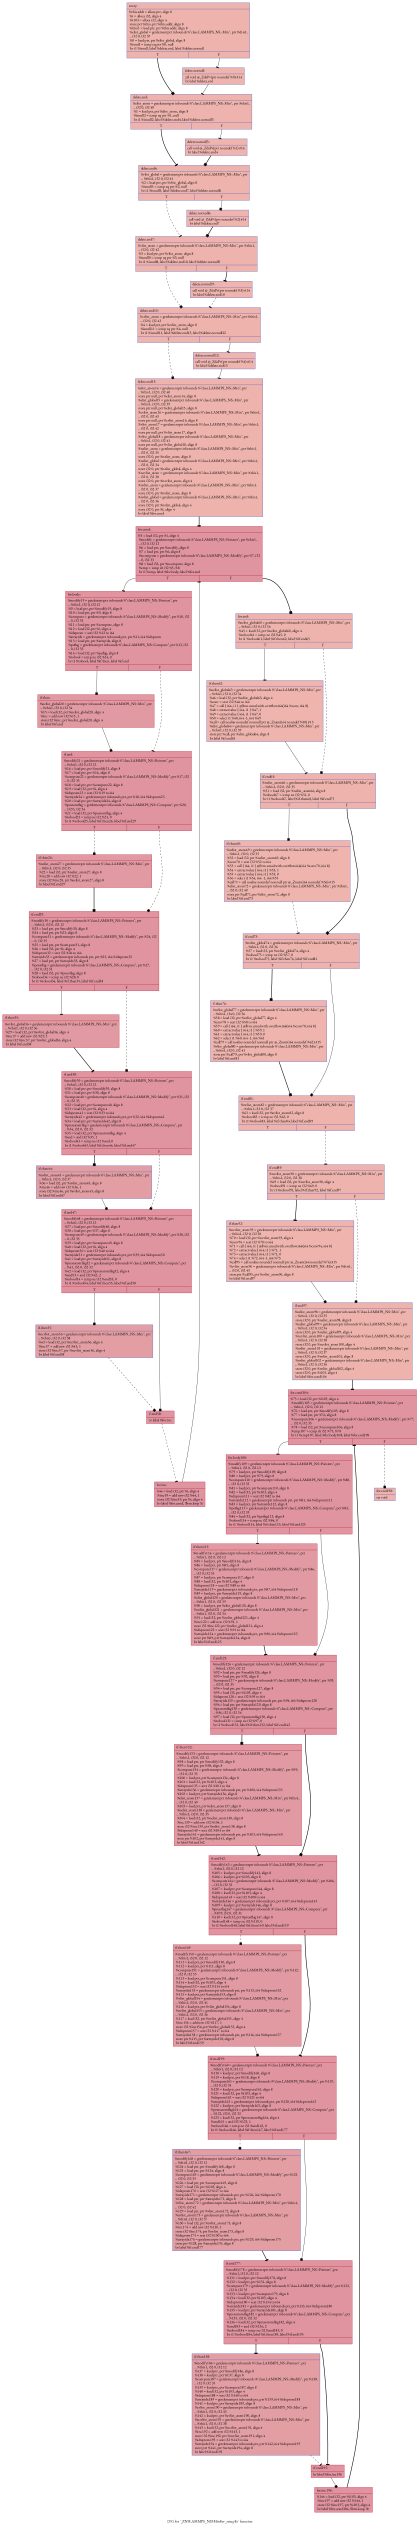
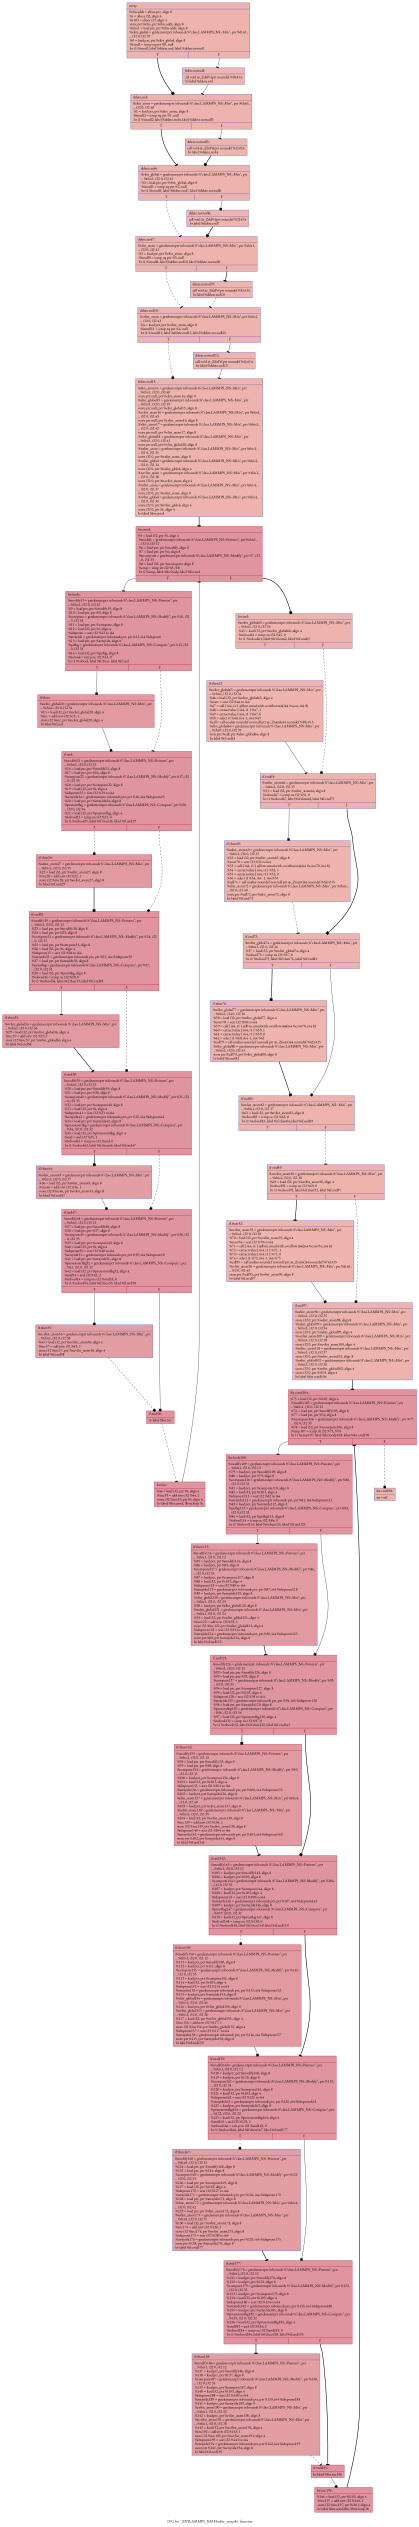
(170, 290) -> (170, 290)
(265, 664) -> none
